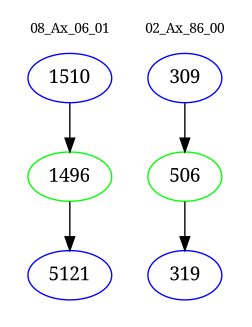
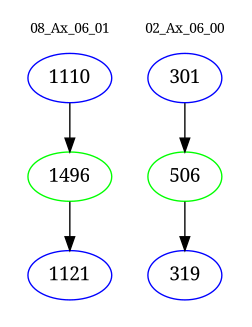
(185, 29) -> (185, 29)
(70, 78) -> (70, 78)
(185, 78) -> (185, 78)
(70, 275) -> (70, 275)
